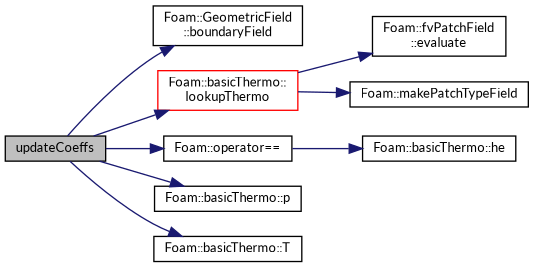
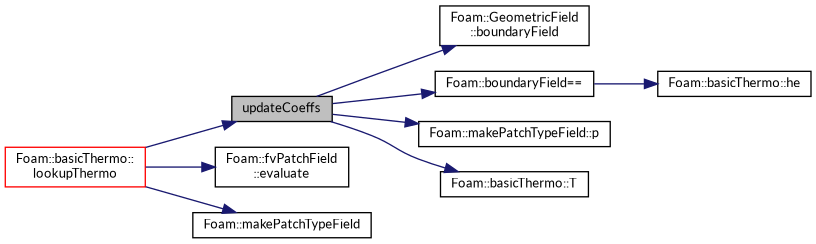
(125, 125) -> (184, 136)
(228, 149) -> (514, 84)
(228, 199) -> (514, 134)
